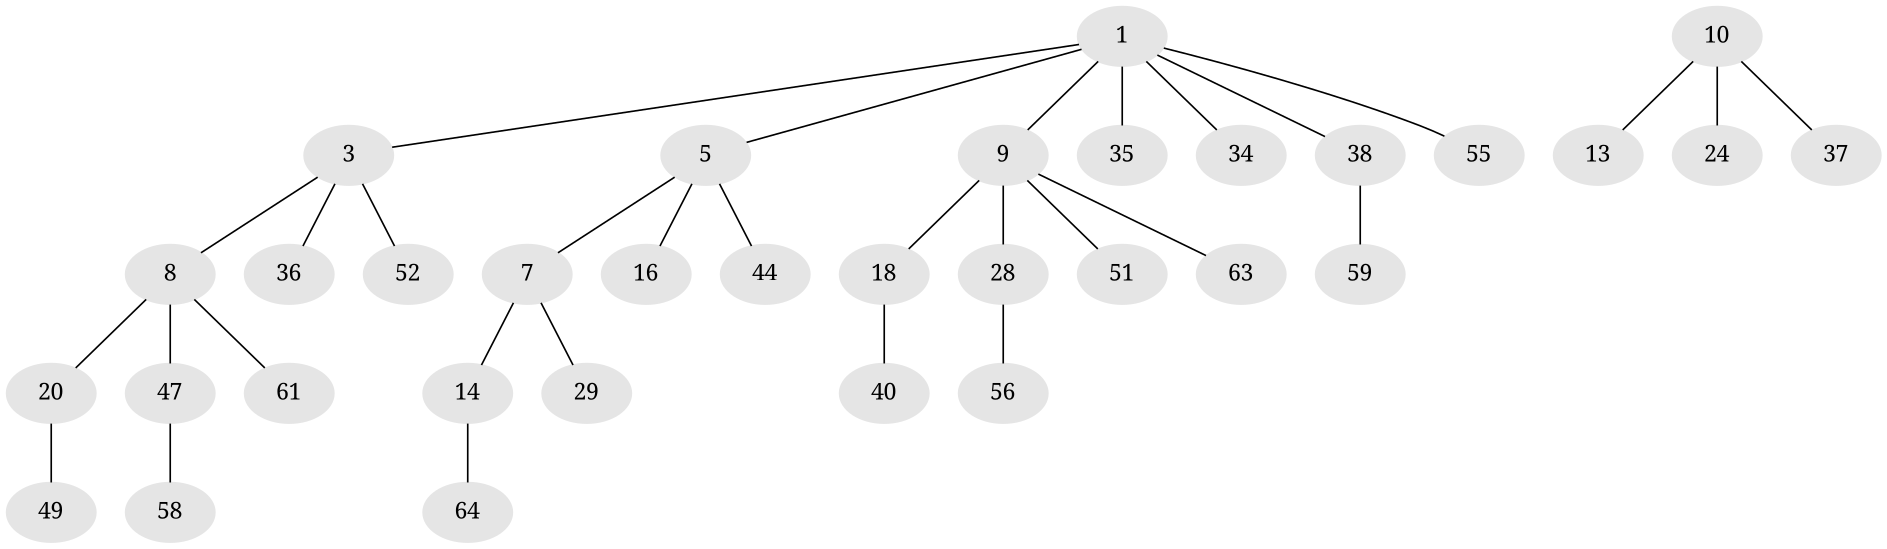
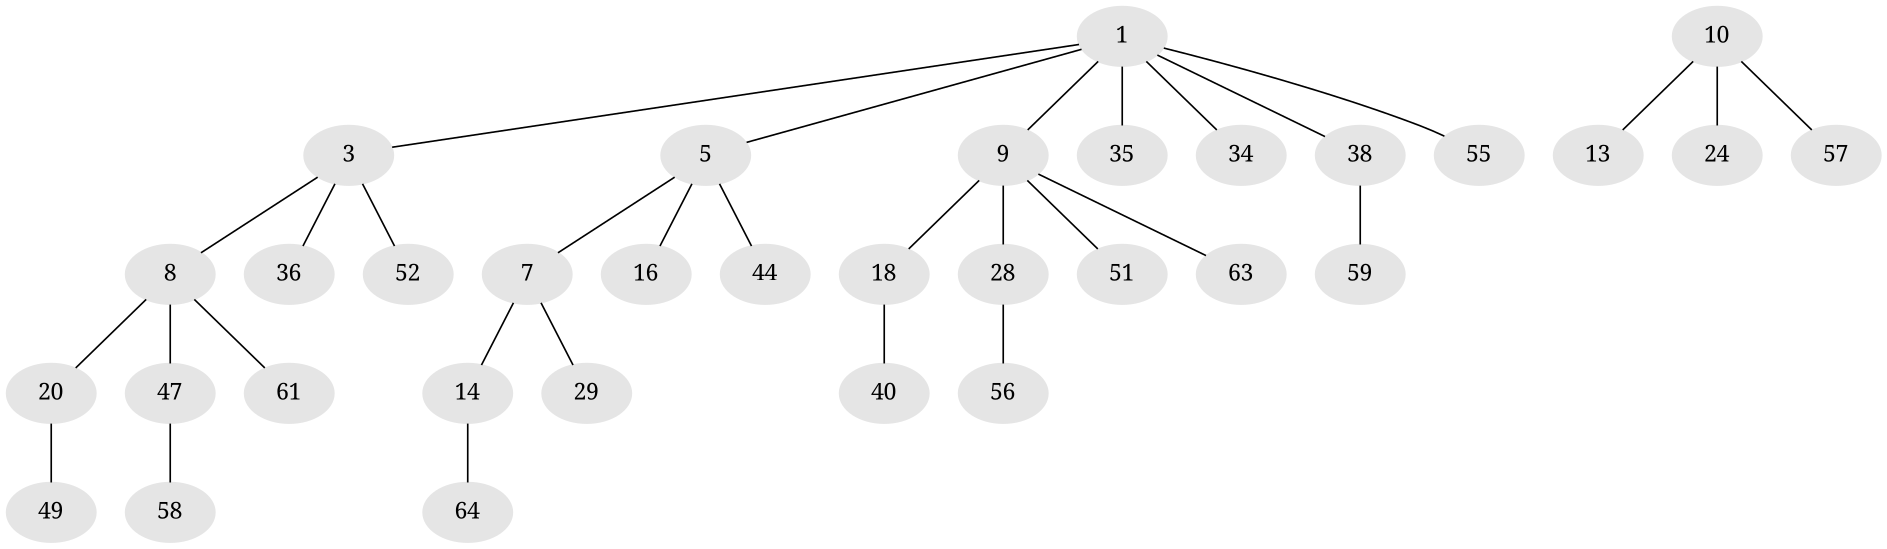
(1836, 155) -> (1836, 155)
